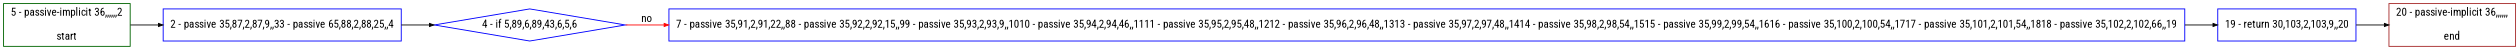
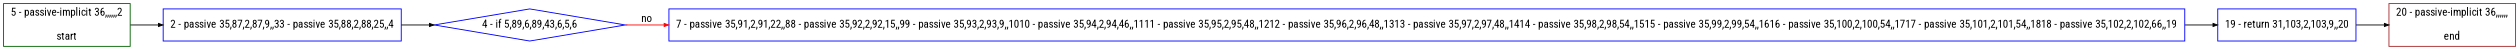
(282, 25) -> (282, 25)
(2287, 25) -> (2287, 25)
